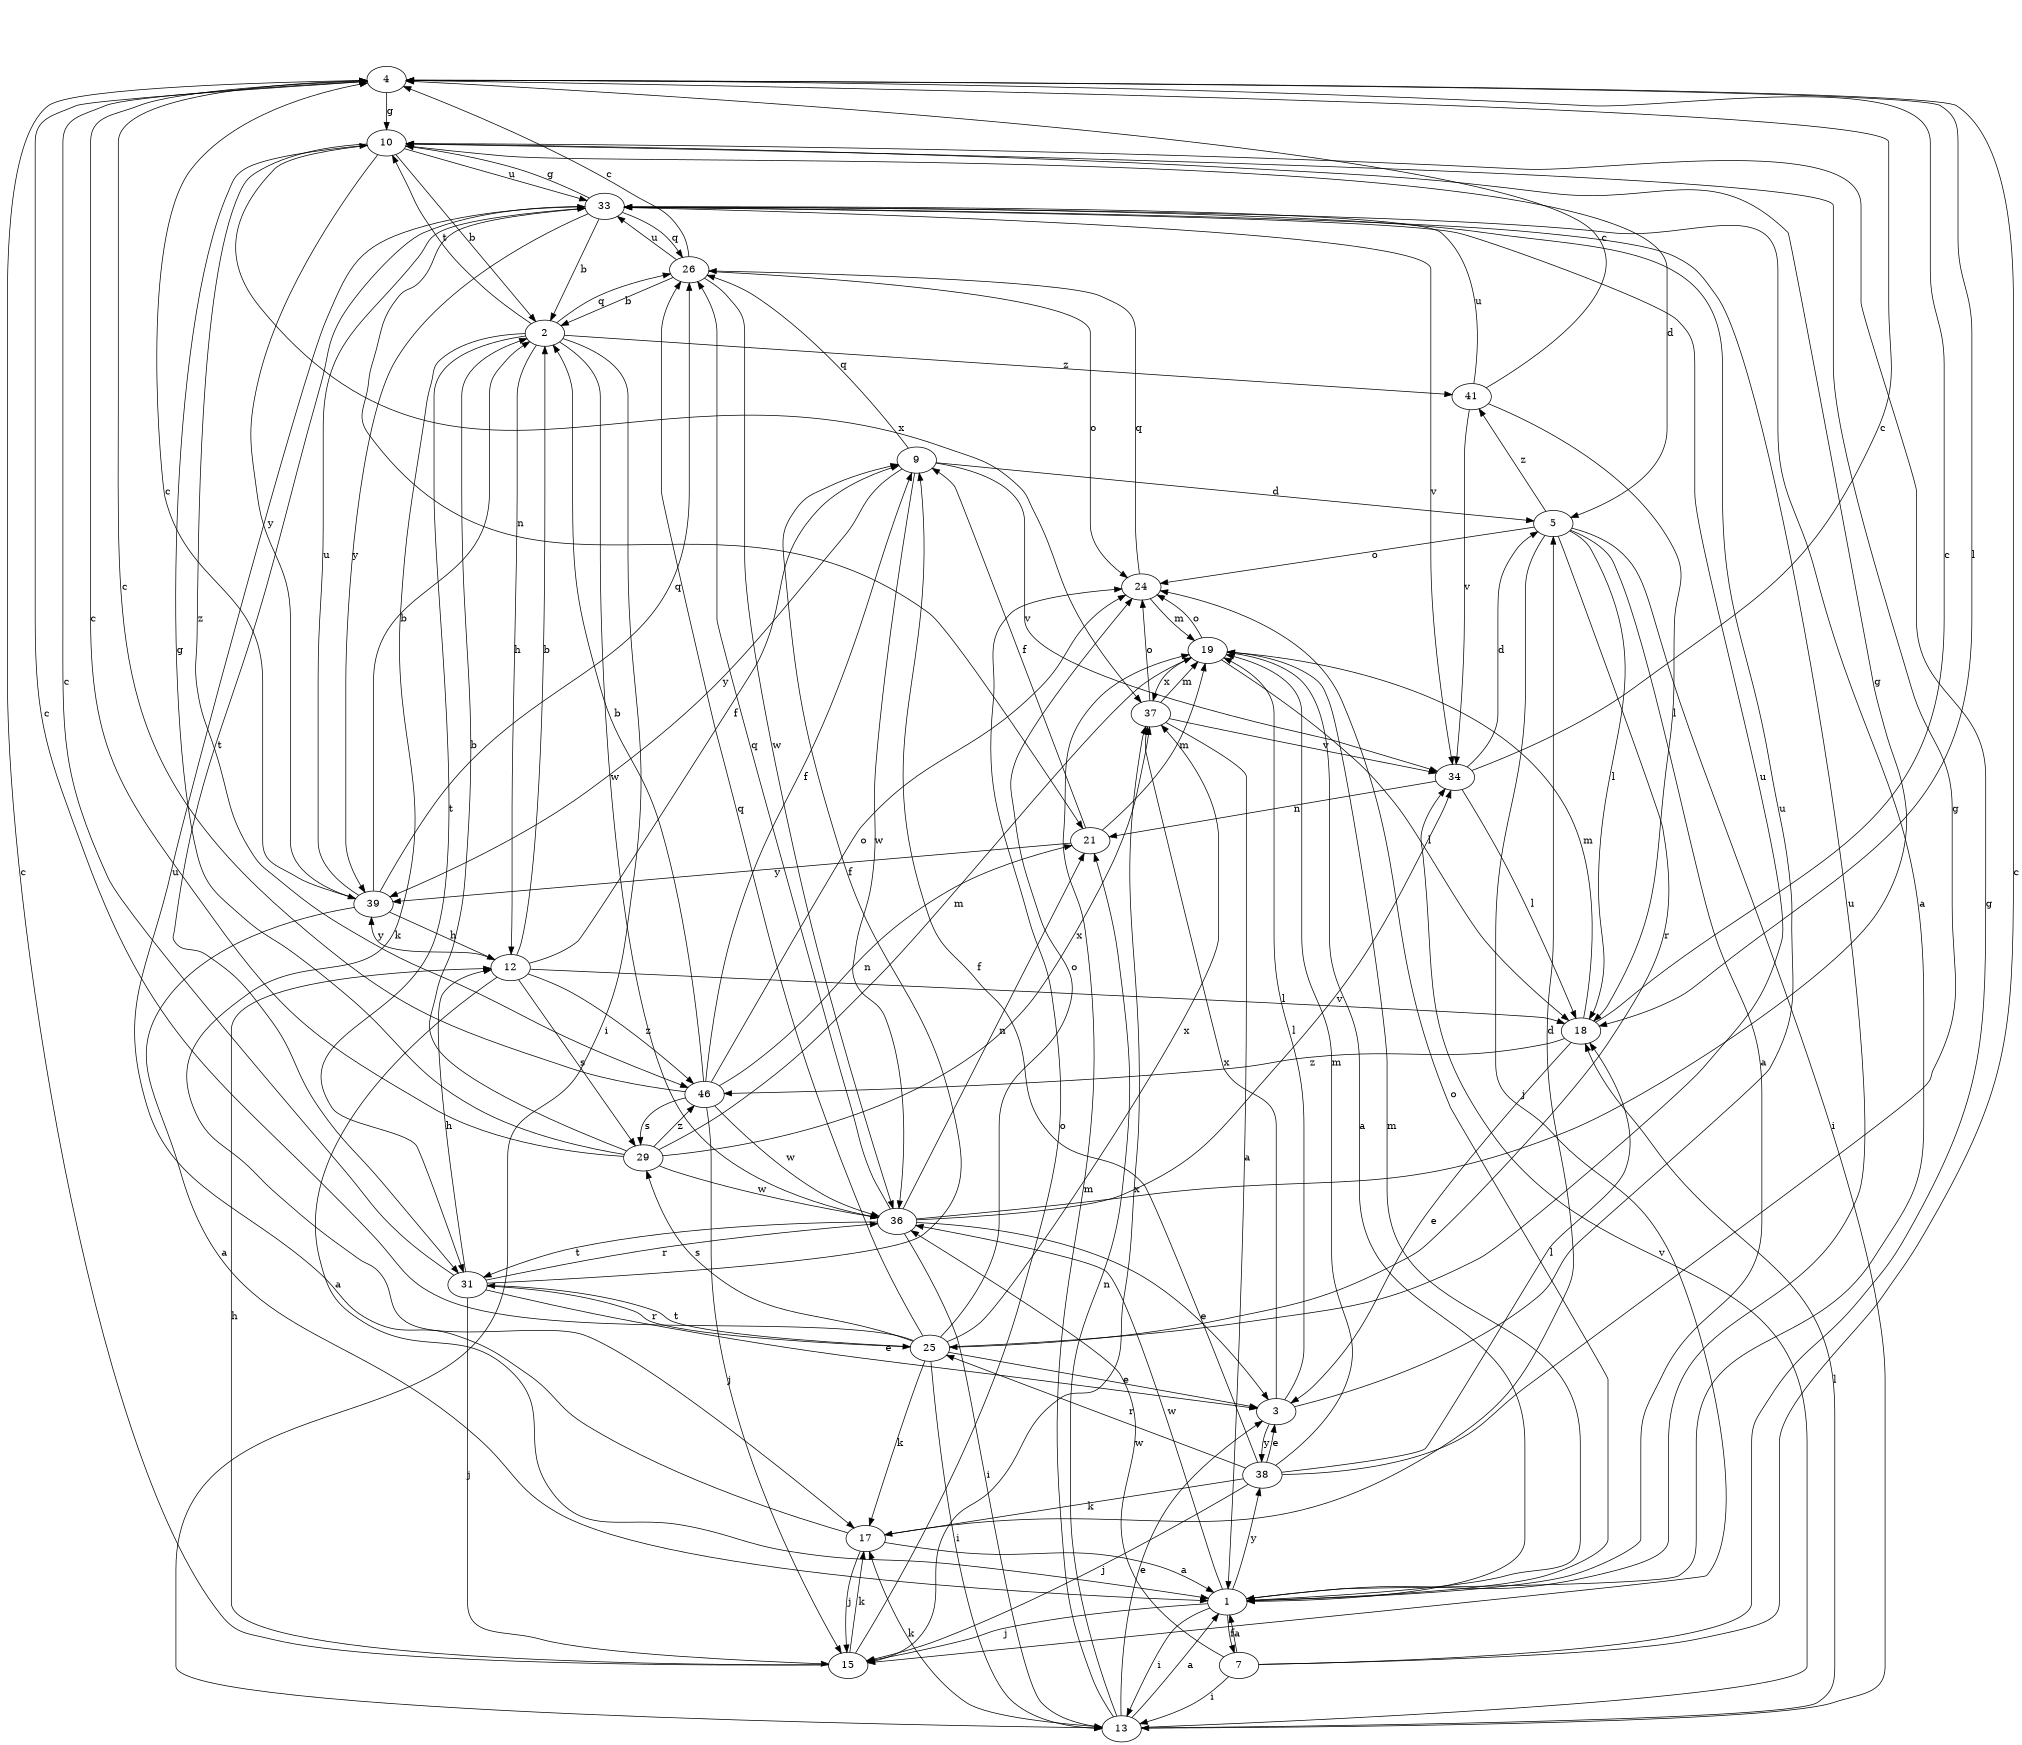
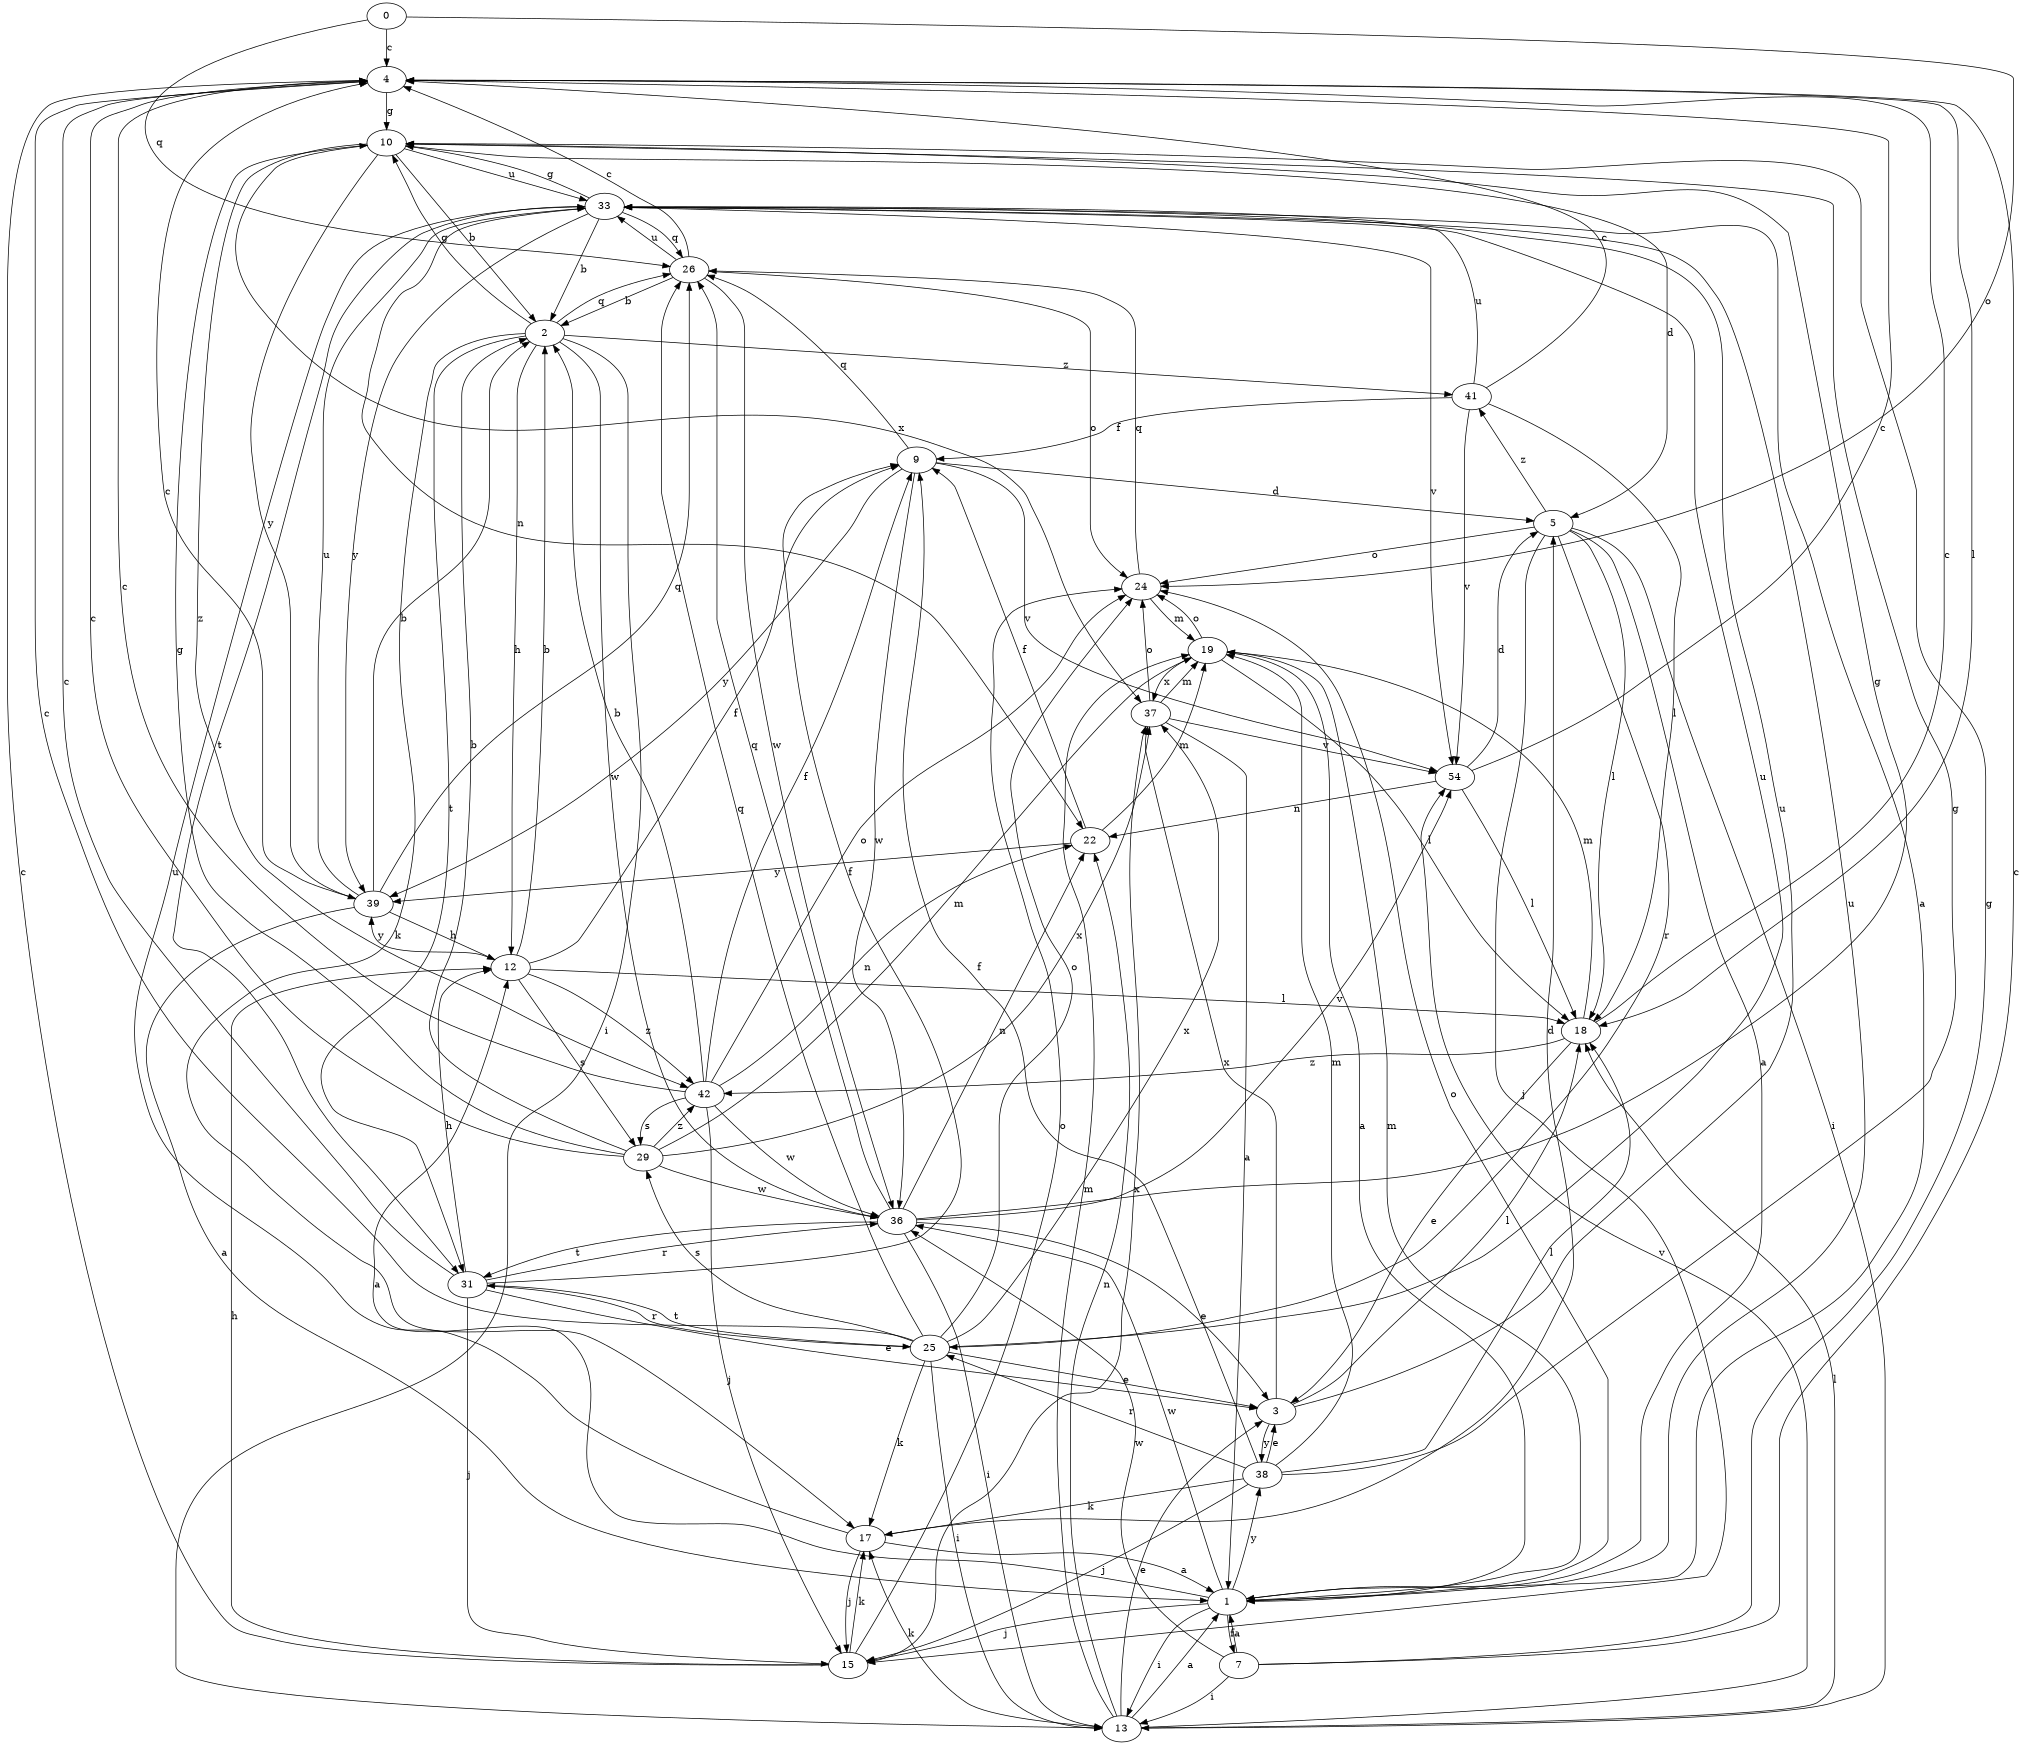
none -> (387, 16)
(445, 238) -> (445, 238)
none -> (1195, 410)
(1455, 777) -> (1455, 777)
(1090, 841) -> (1090, 841)
(1287, 1023) -> (1468, 1253)
(705, 1094) -> (705, 1094)
(539, 1467) -> (587, 1447)
